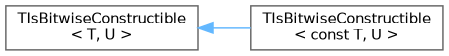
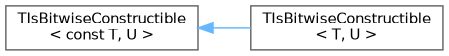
(232, 28) -> (232, 28)
